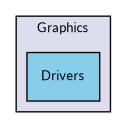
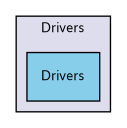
(63, 29) -> (63, 29)
